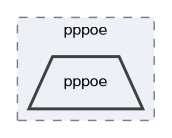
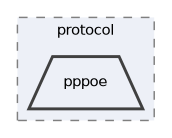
(86, 31) -> (86, 31)
